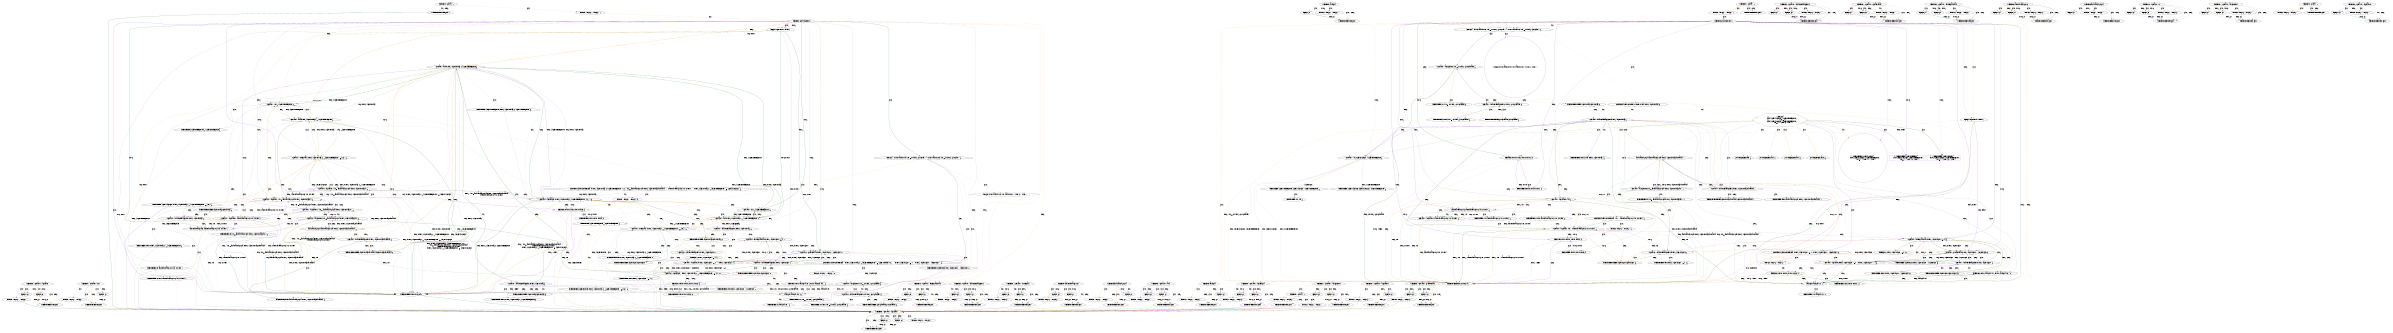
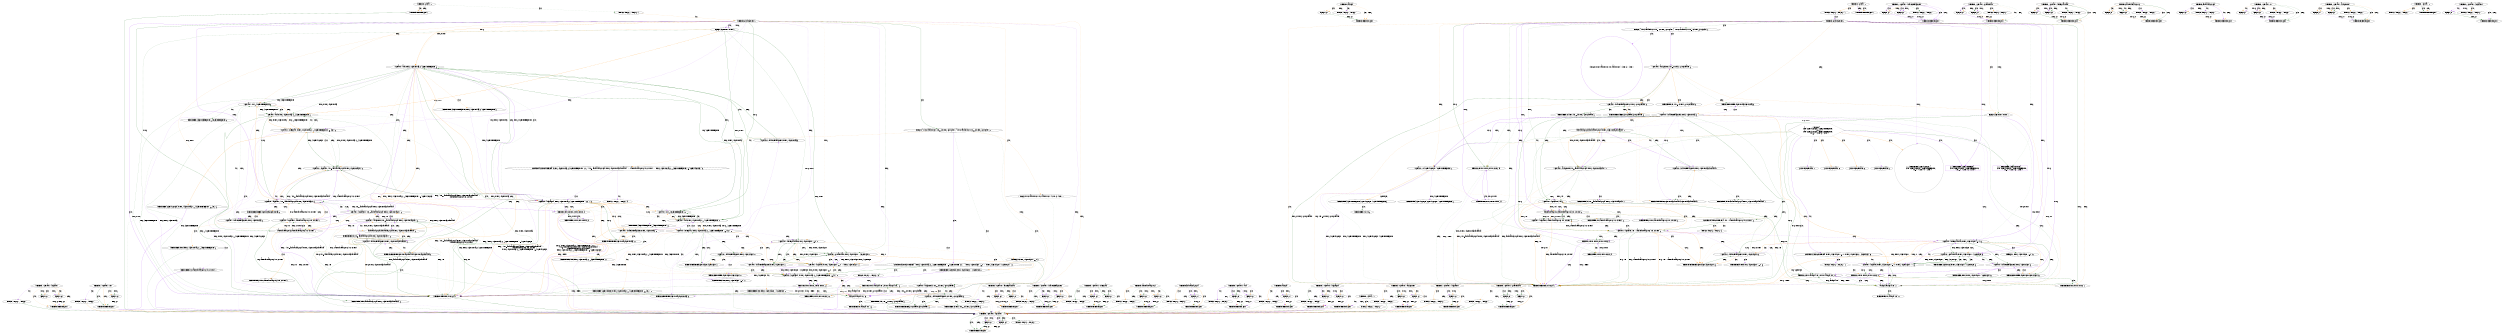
(1638, 104) -> none
(1587, 158) -> none
(514, 300) -> none
